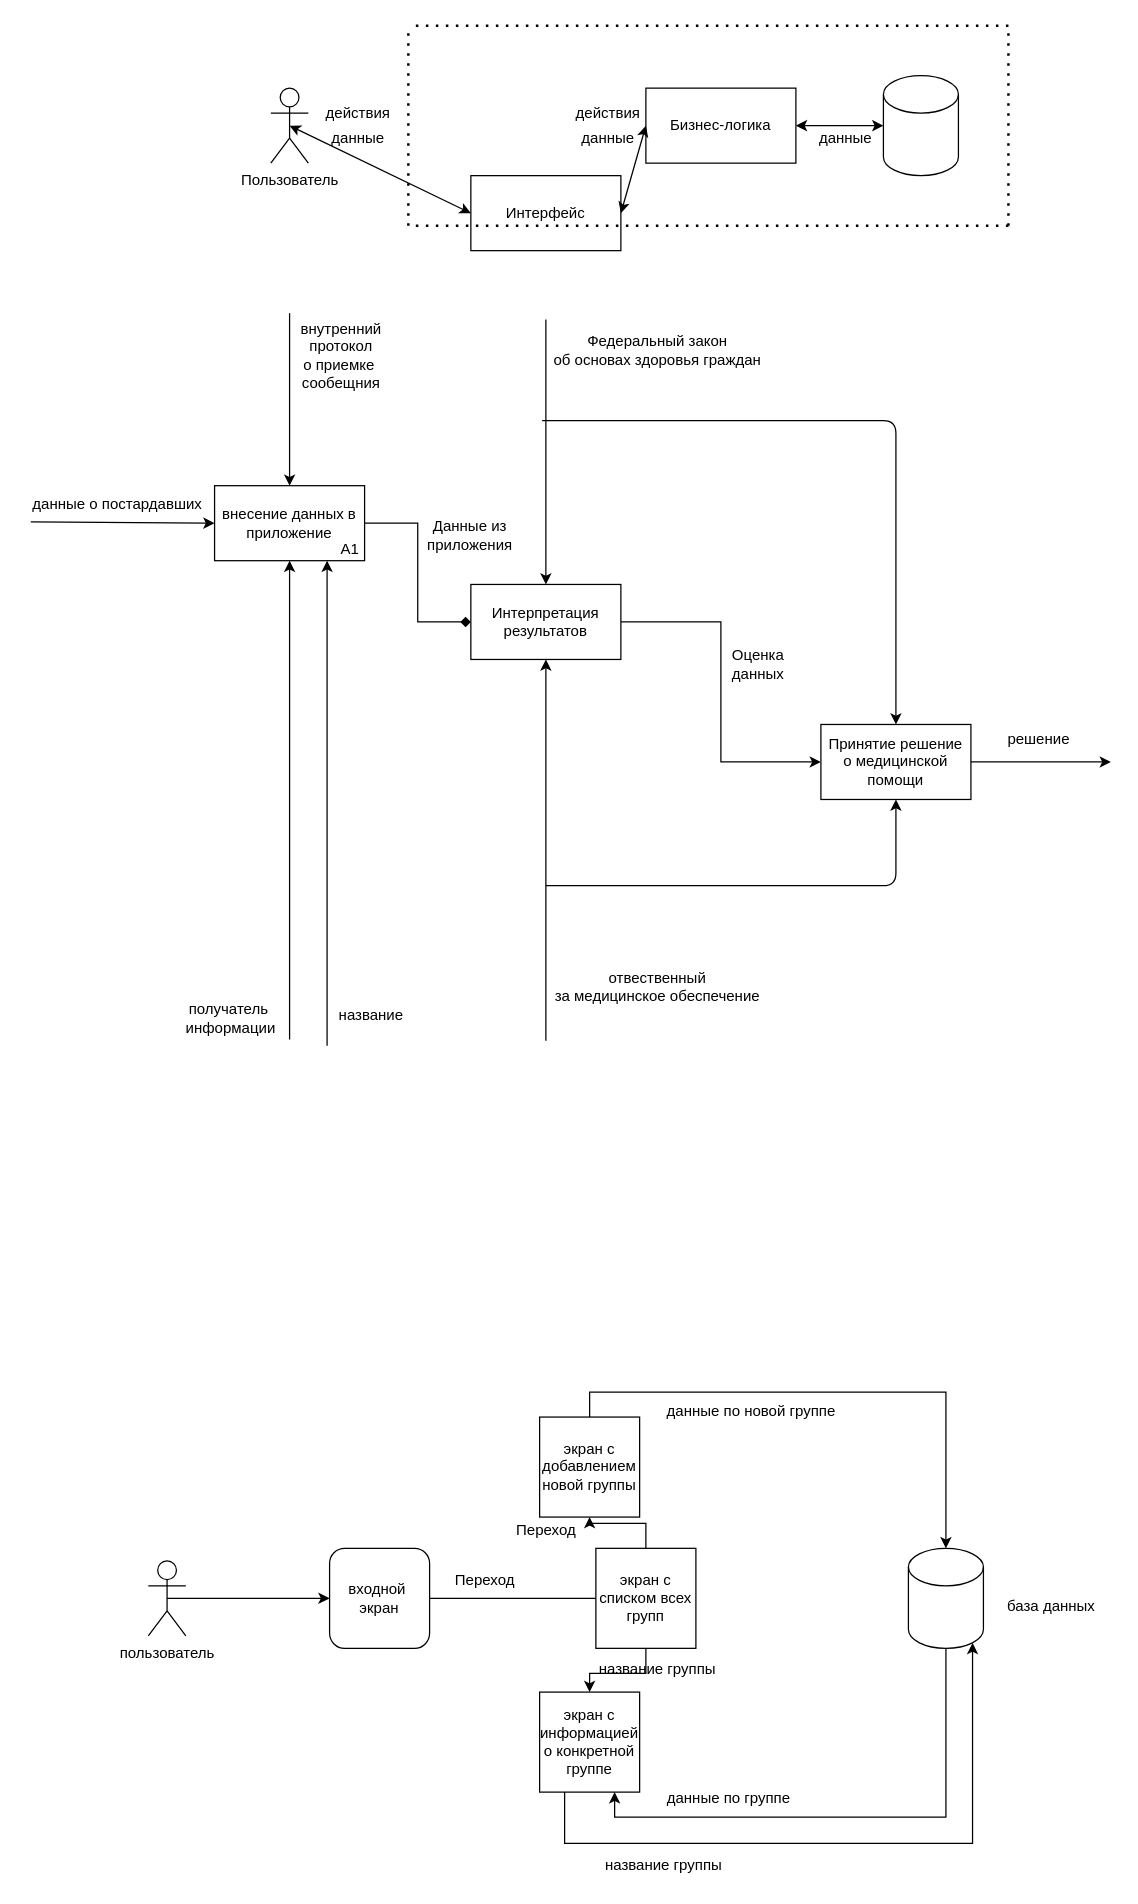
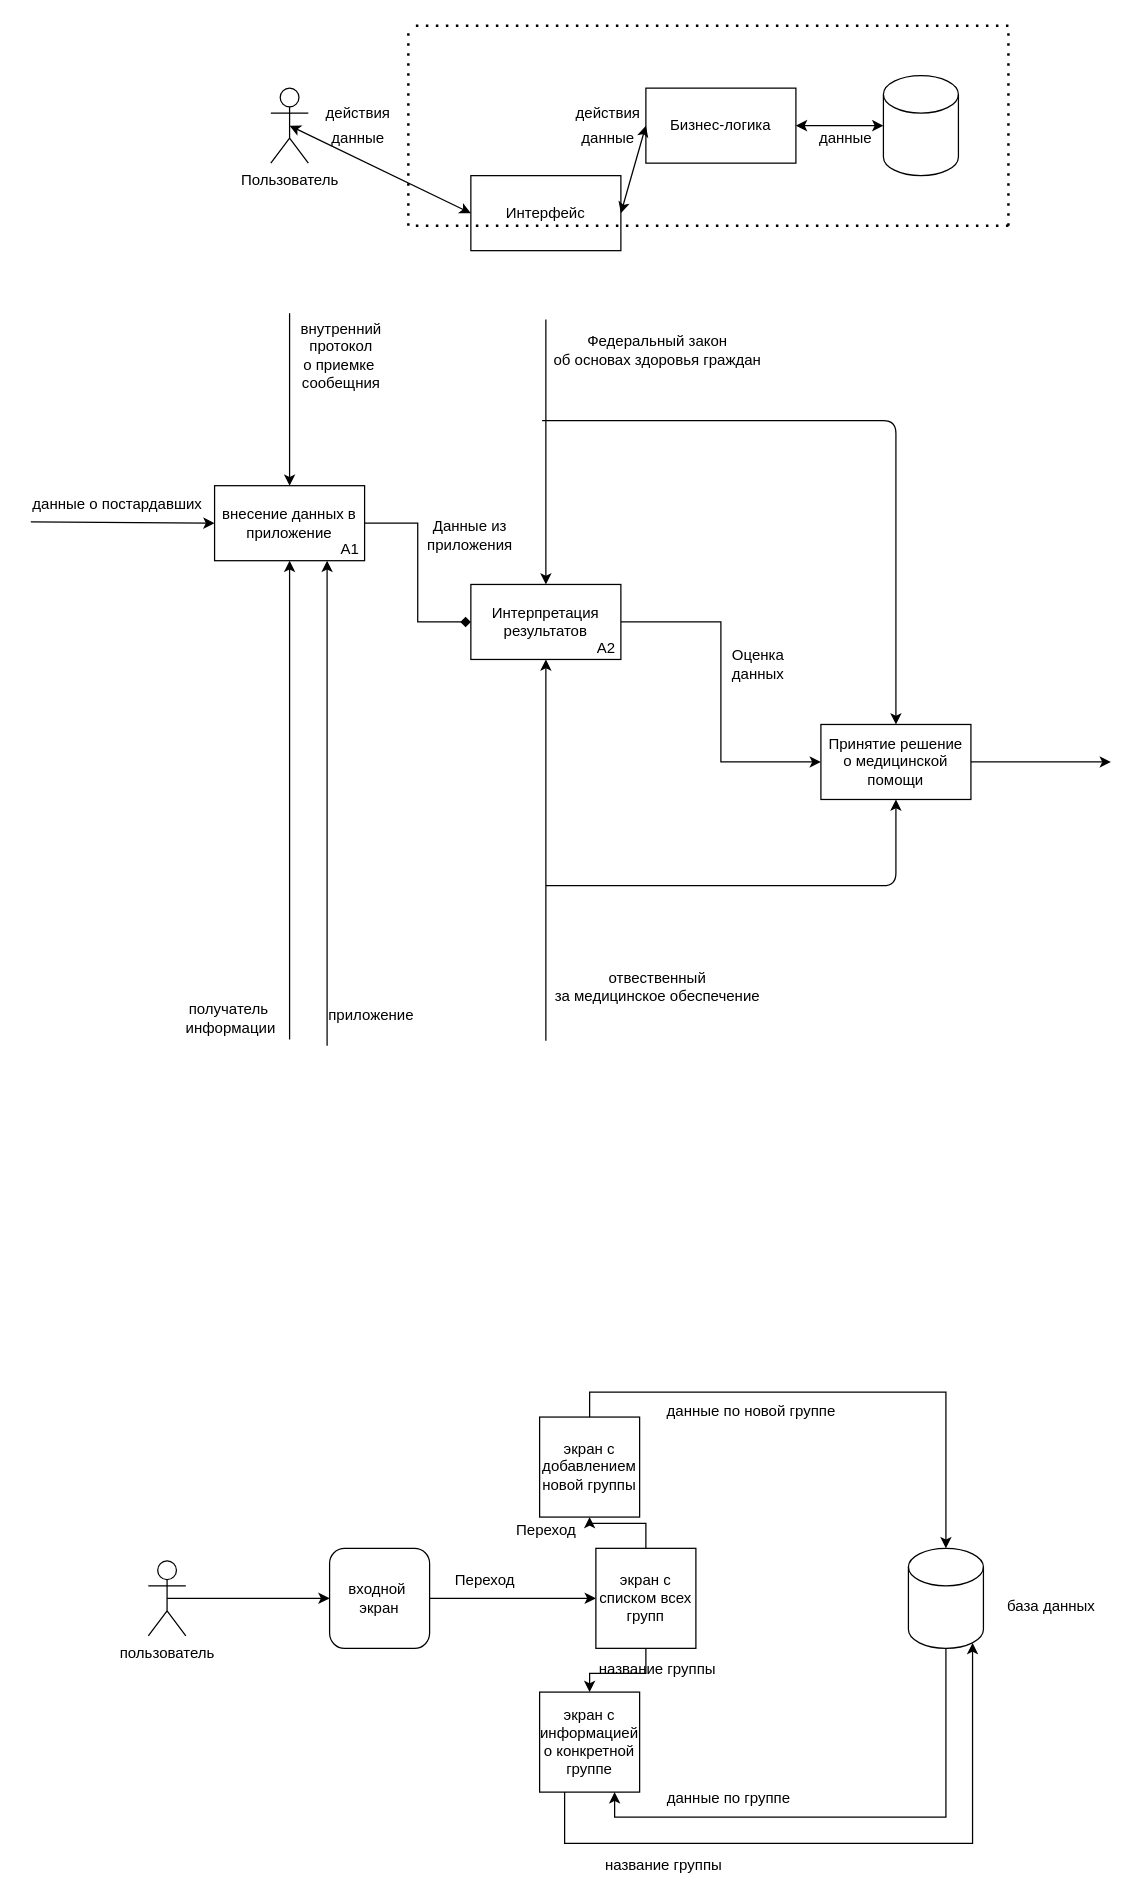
none -> (605, 648)
(1038, 739) -> none
(371, 1016) -> (371, 1016)
(589, 1598) -> (586, 1598)
